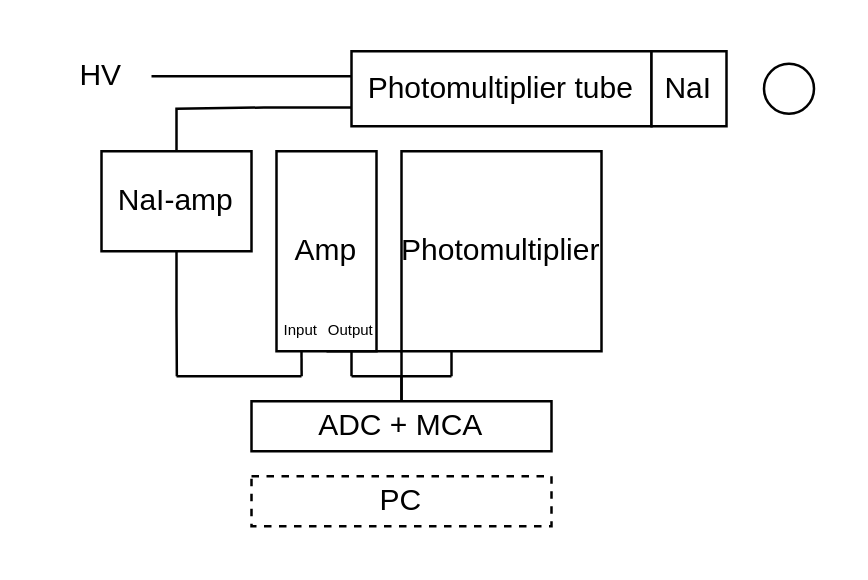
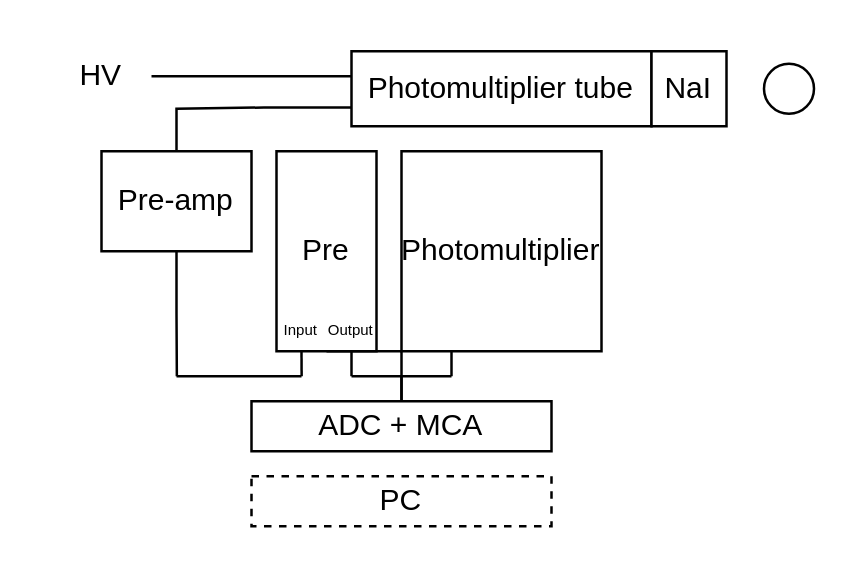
(176, 201) -> (176, 201)
(326, 251) -> (326, 251)
